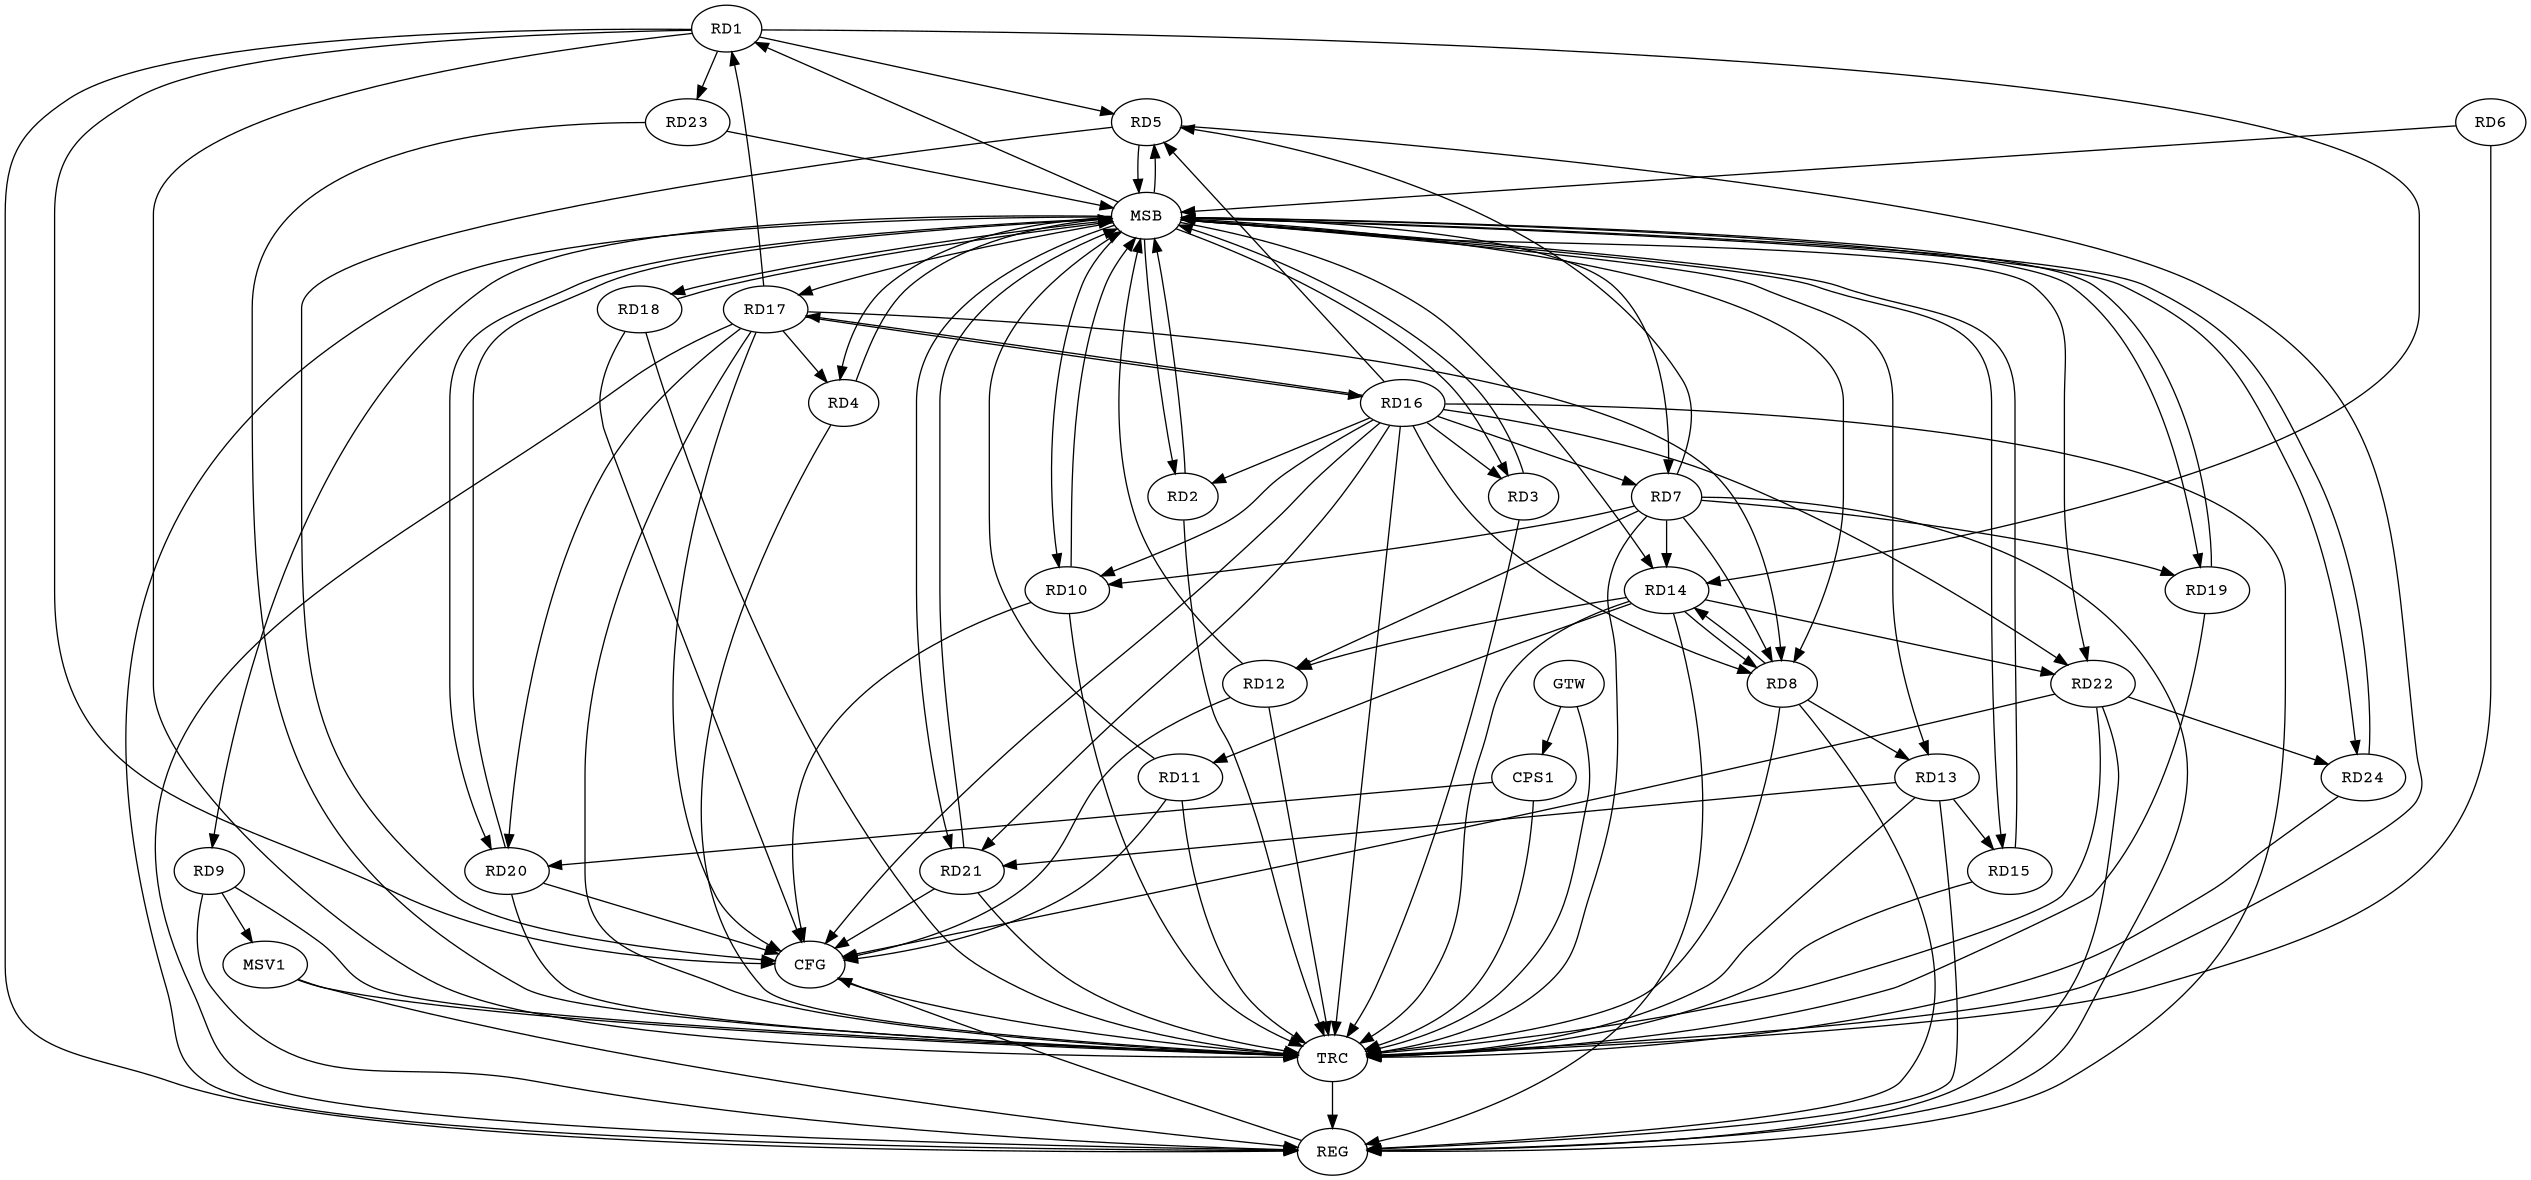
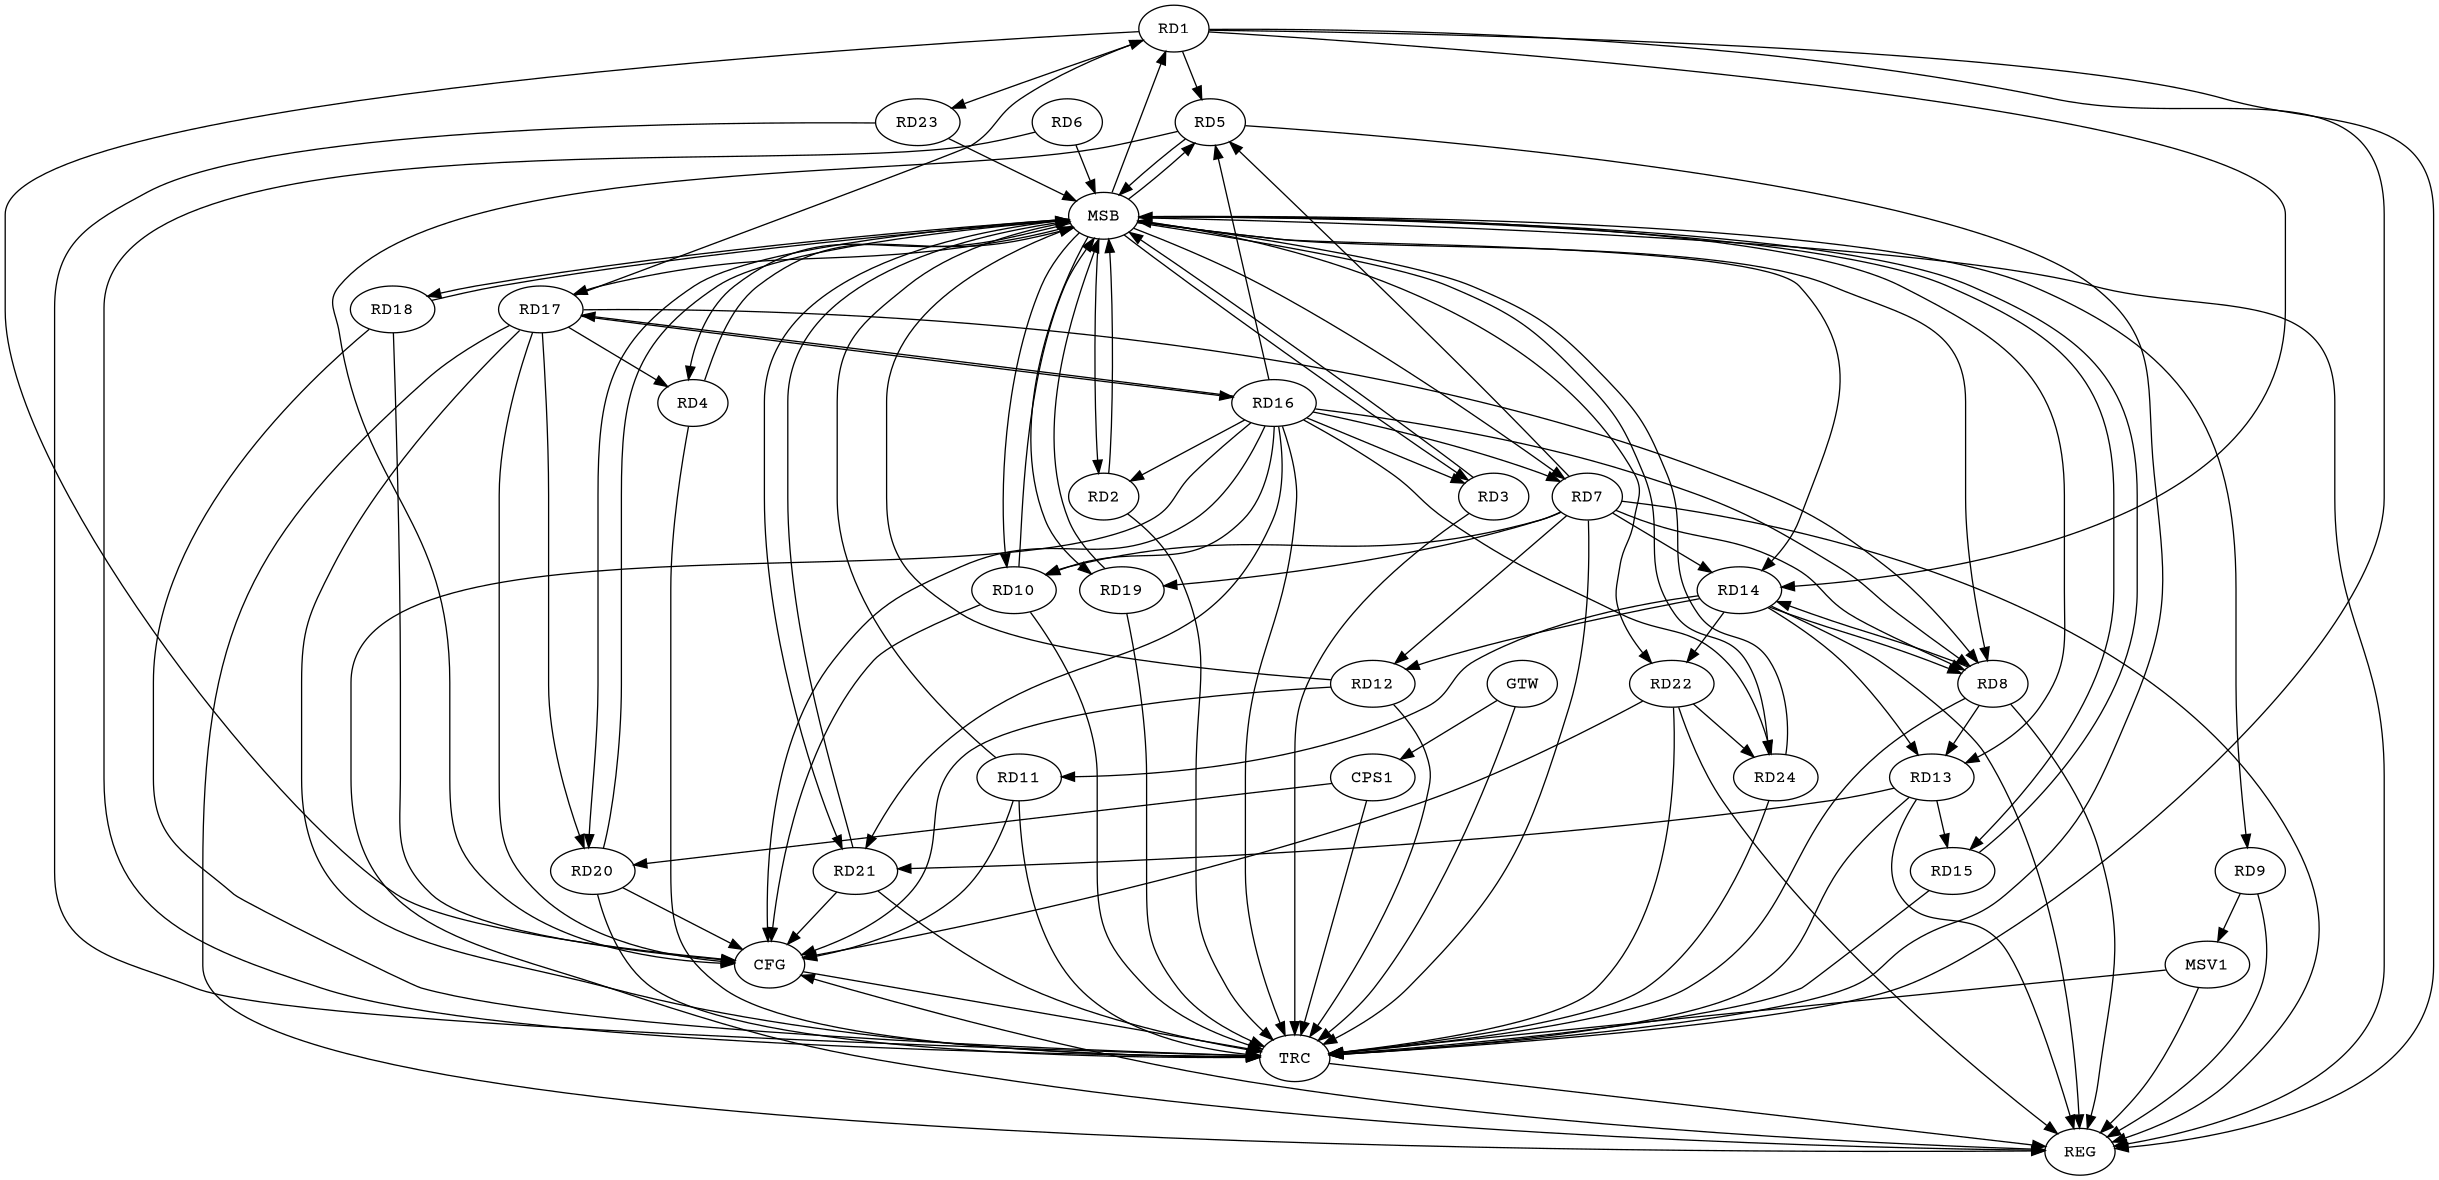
(1750, 488) -> (1546, 578)
(1470, 797) -> (1848, 667)
(742, 1029) -> none
